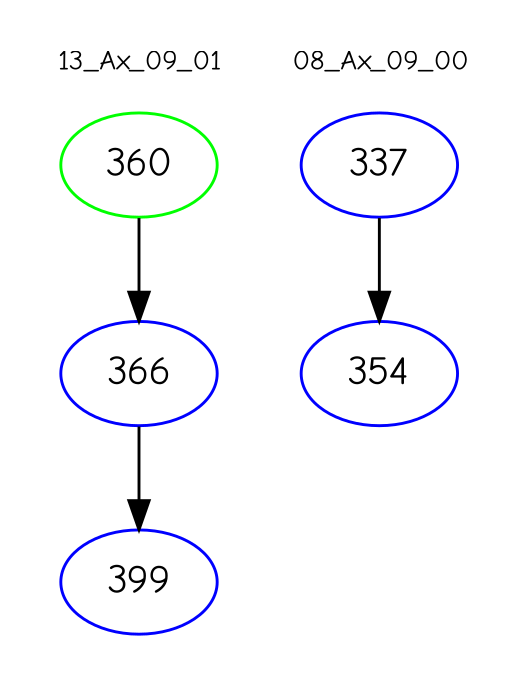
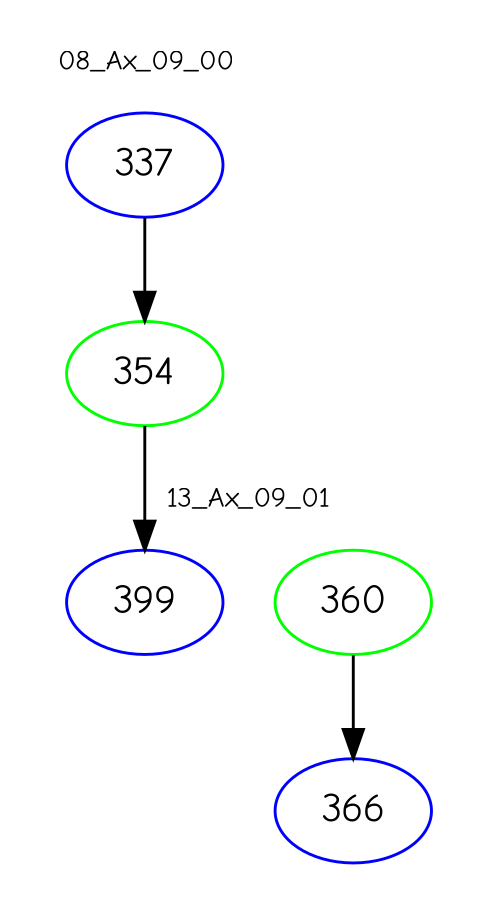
(379, 374) -> (145, 374)
(139, 464) -> (145, 490)
